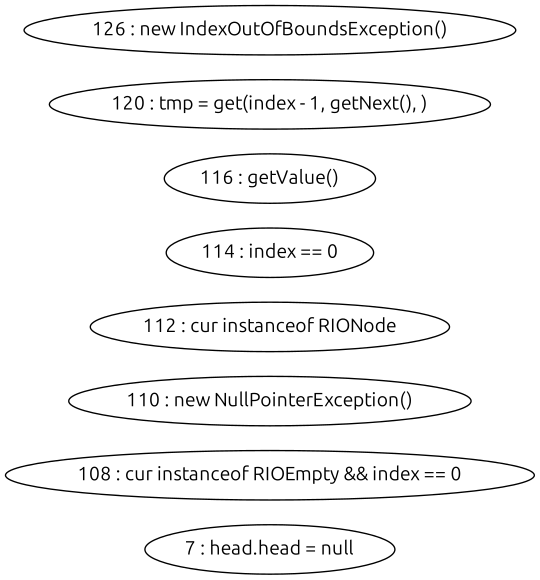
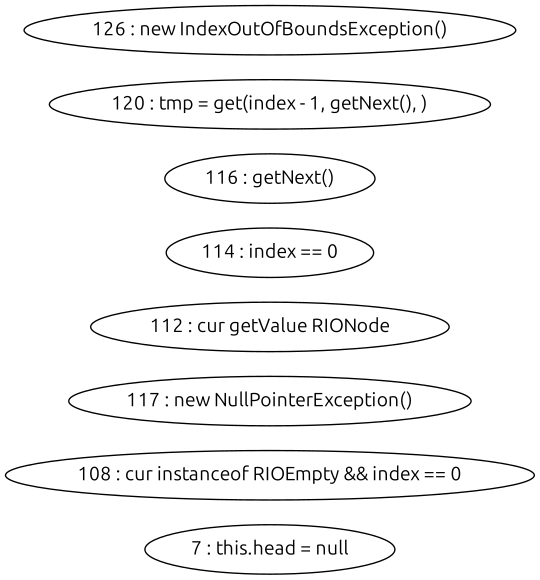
(270, 179) -> (270, 179)
(270, 327) -> (270, 327)
(270, 401) -> (270, 401)
(270, 549) -> (270, 549)
